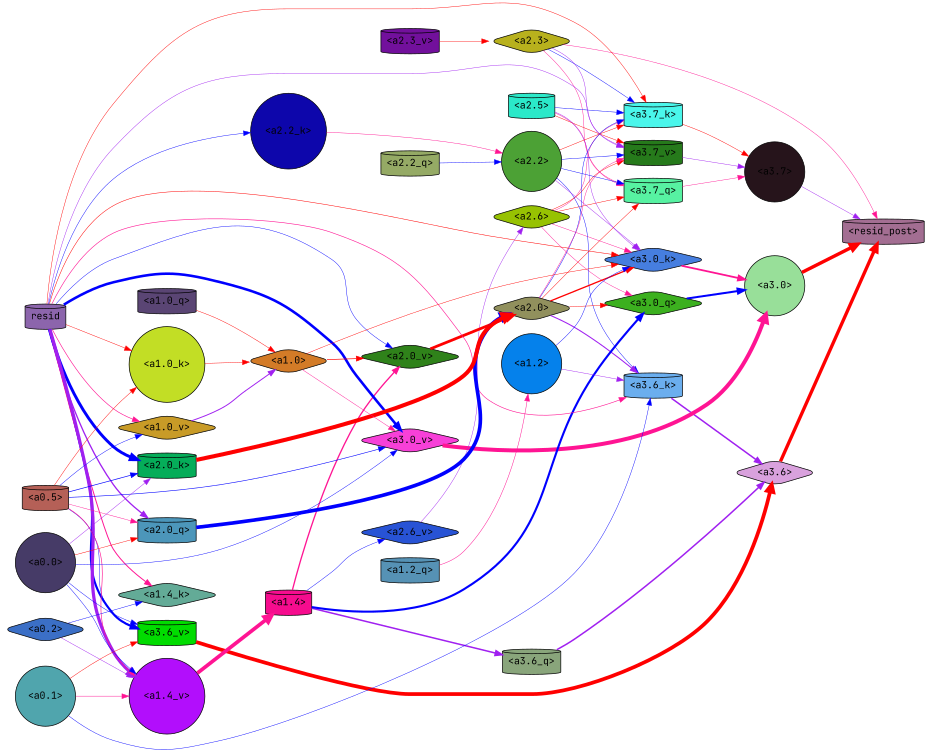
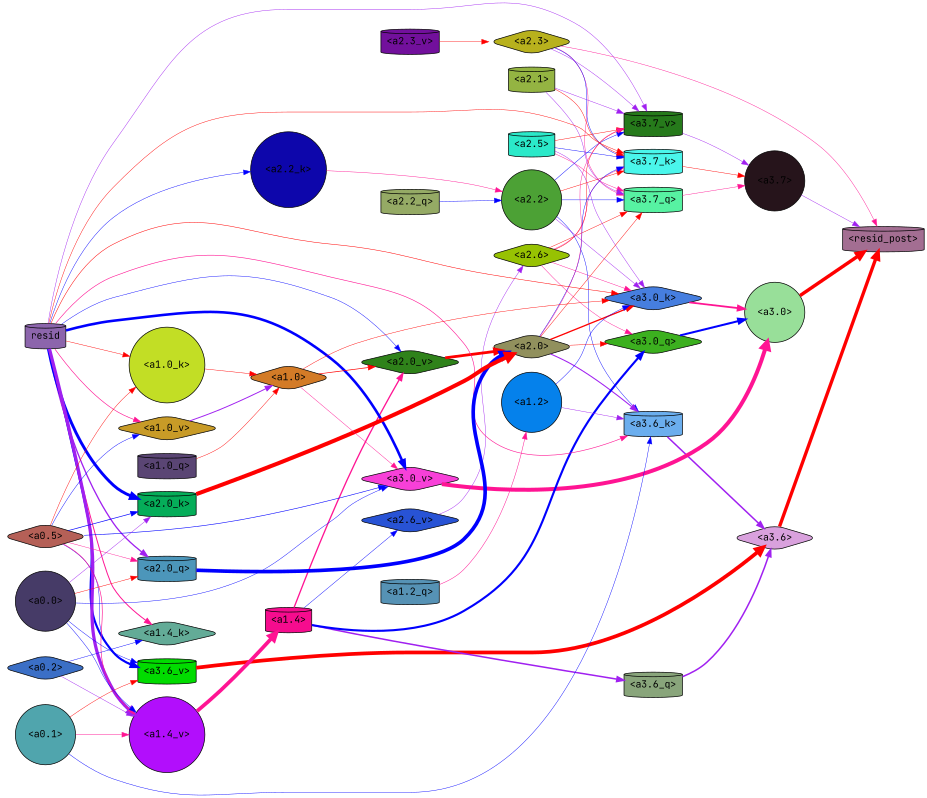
none -> (532, 80)
(45, 498) -> (45, 537)
